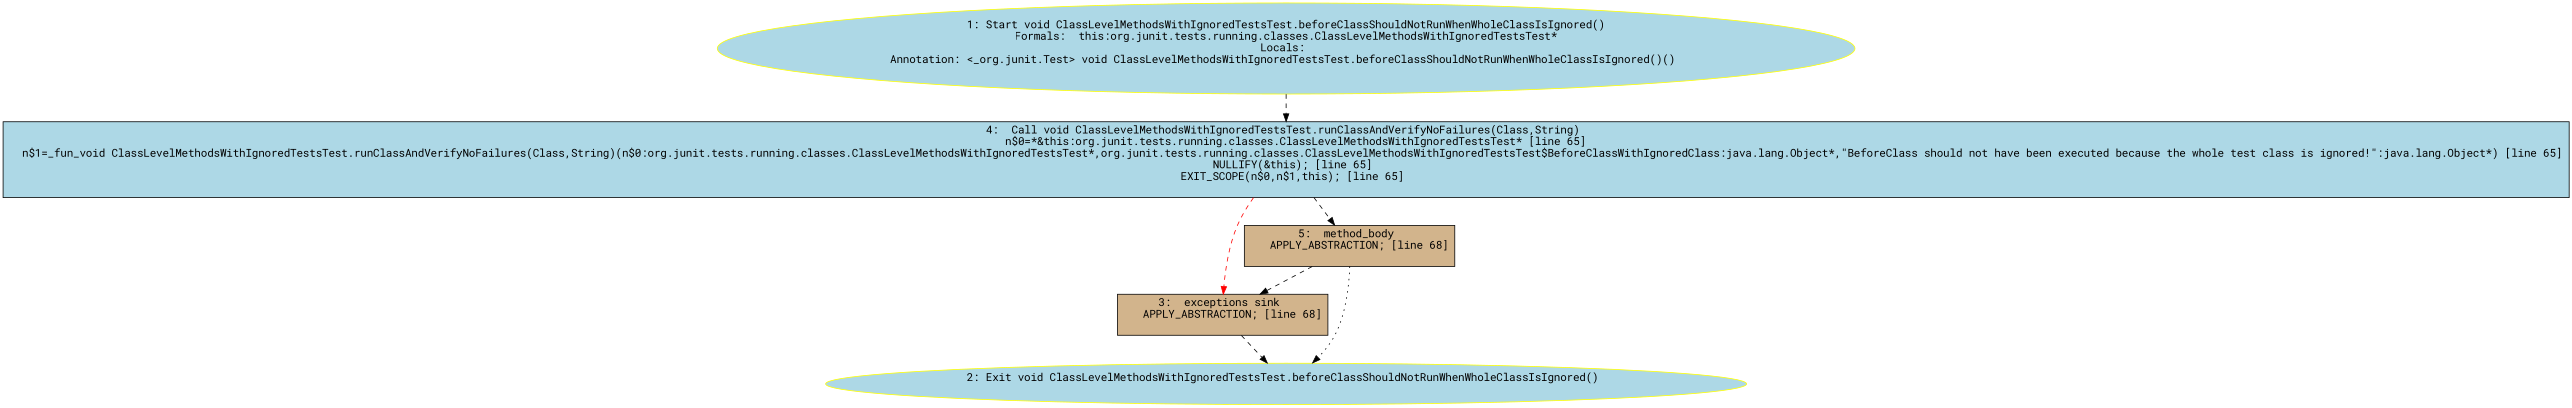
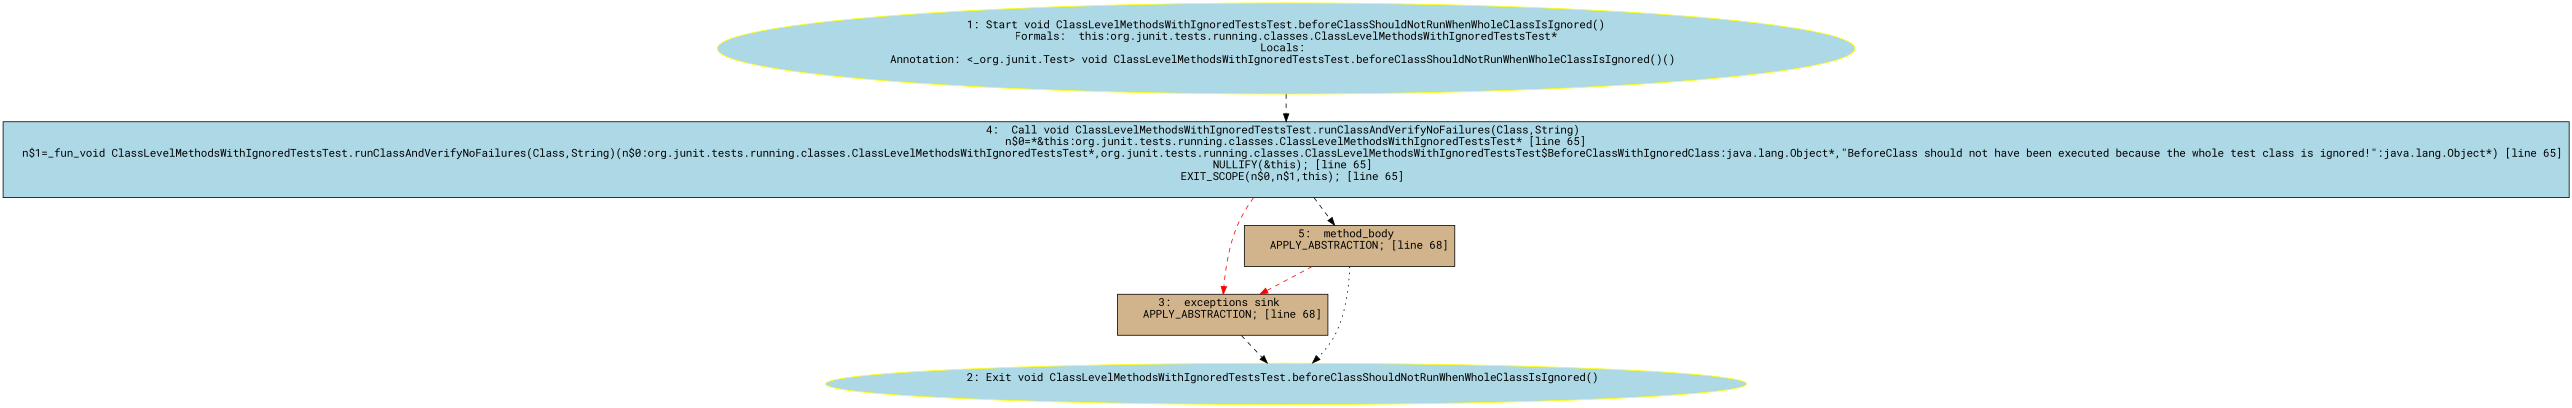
(1290, 279) -> (1290, 279)
